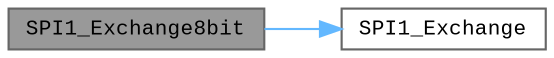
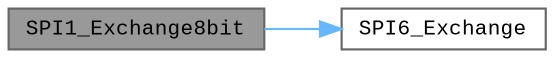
(444, 29) -> (444, 29)
